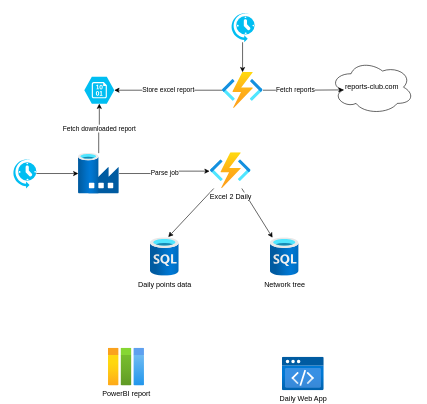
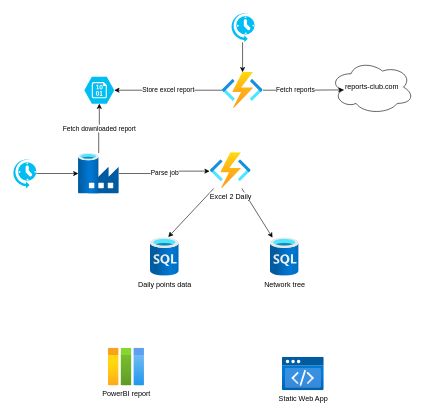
(304, 399) -> (304, 399)
